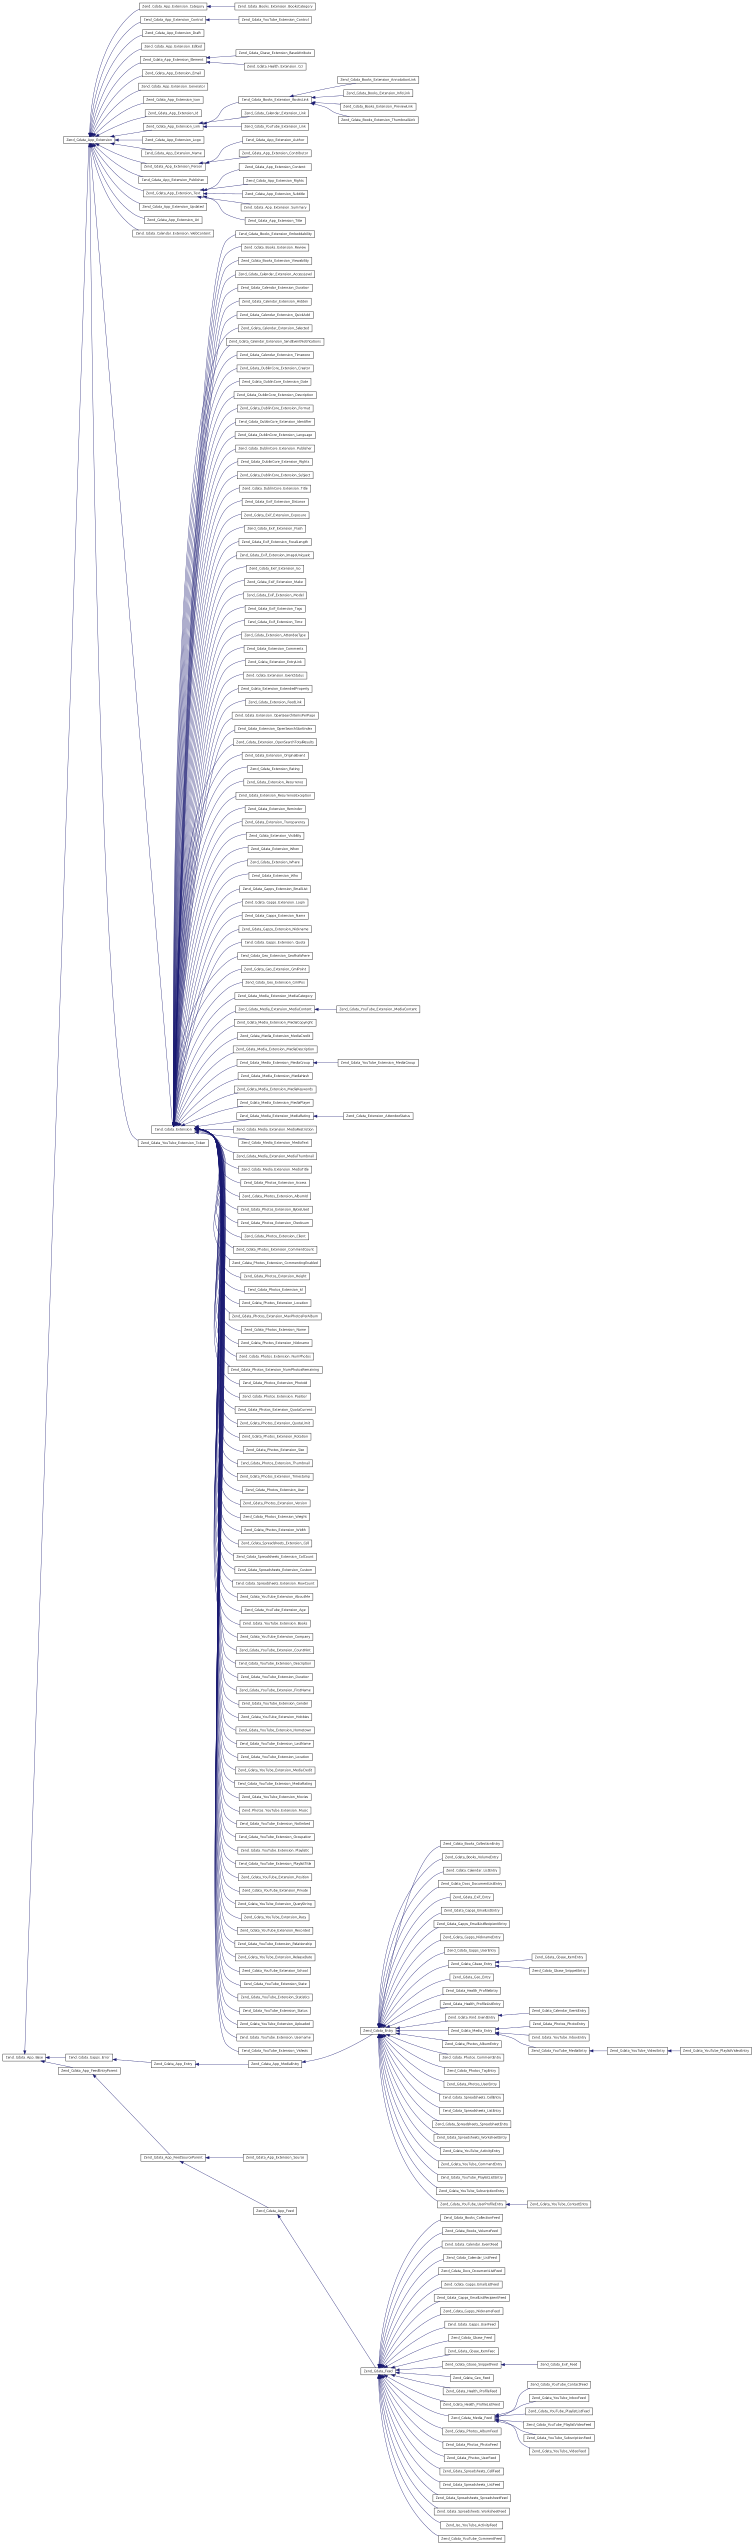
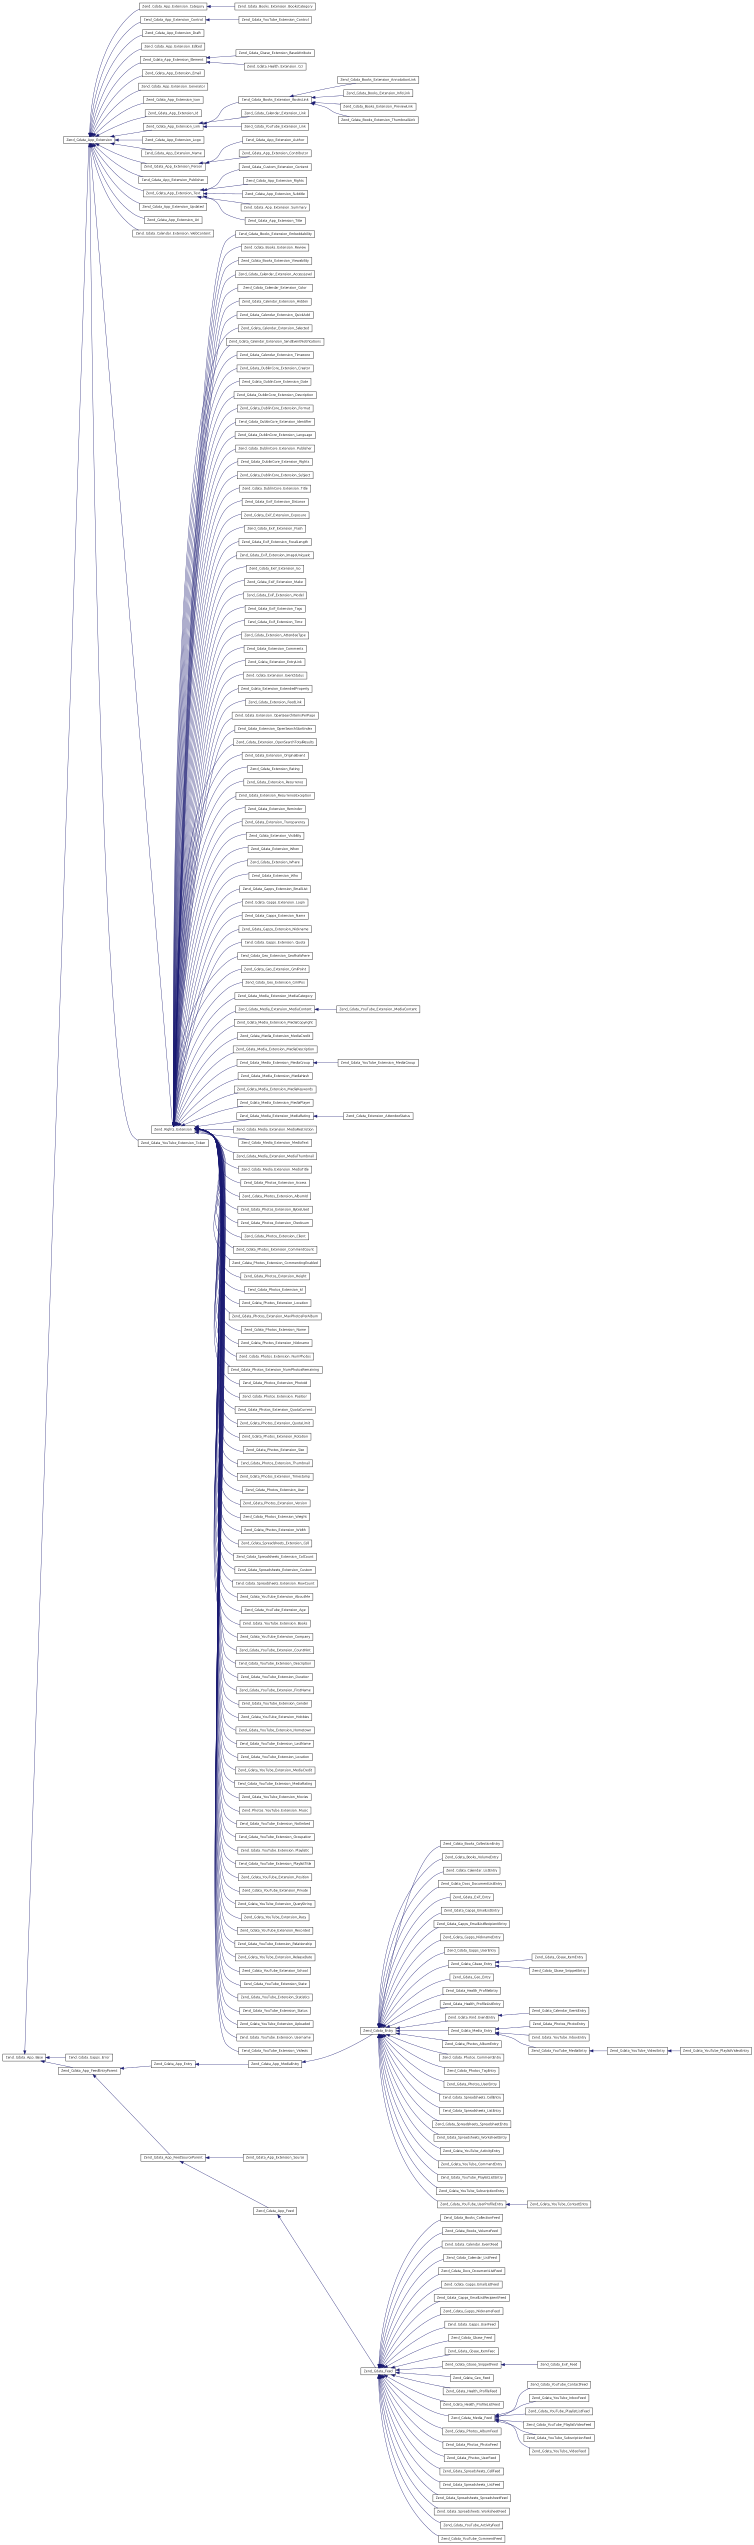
(275, 167) -> (275, 167)
(275, 288) -> (275, 288)
(173, 1130) -> (173, 1130)
(134, 2061) -> (138, 2067)
(472, 2525) -> (472, 2525)
